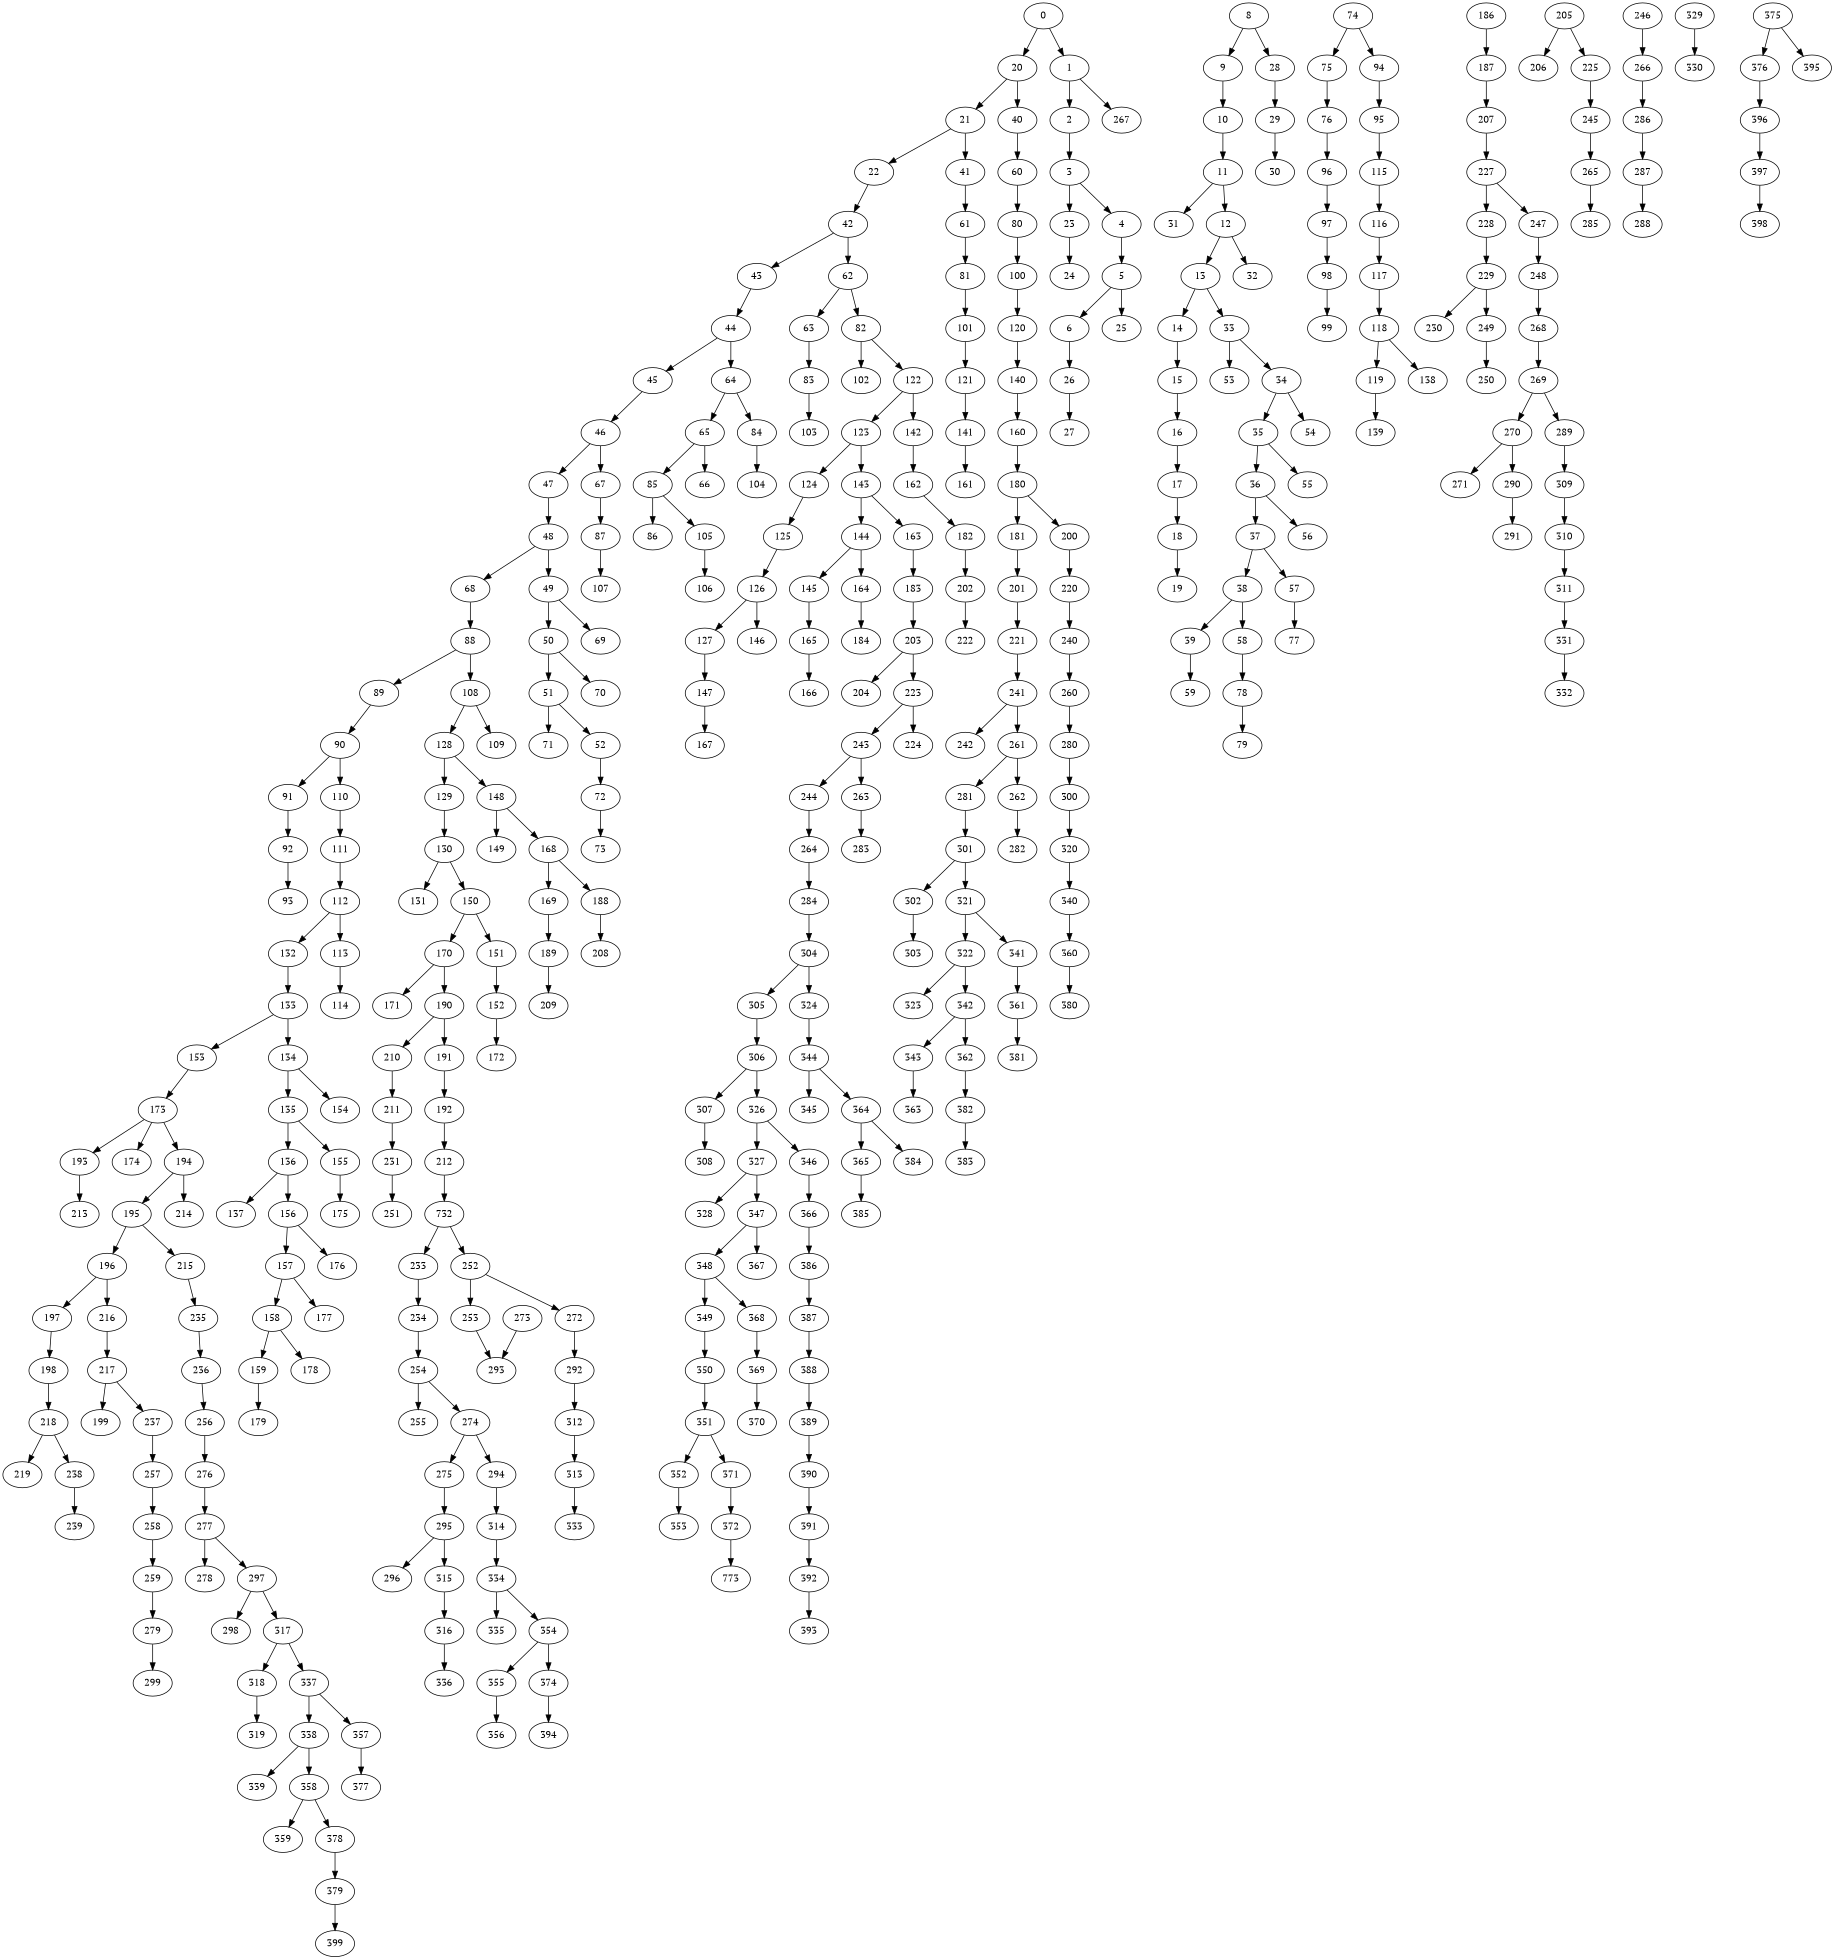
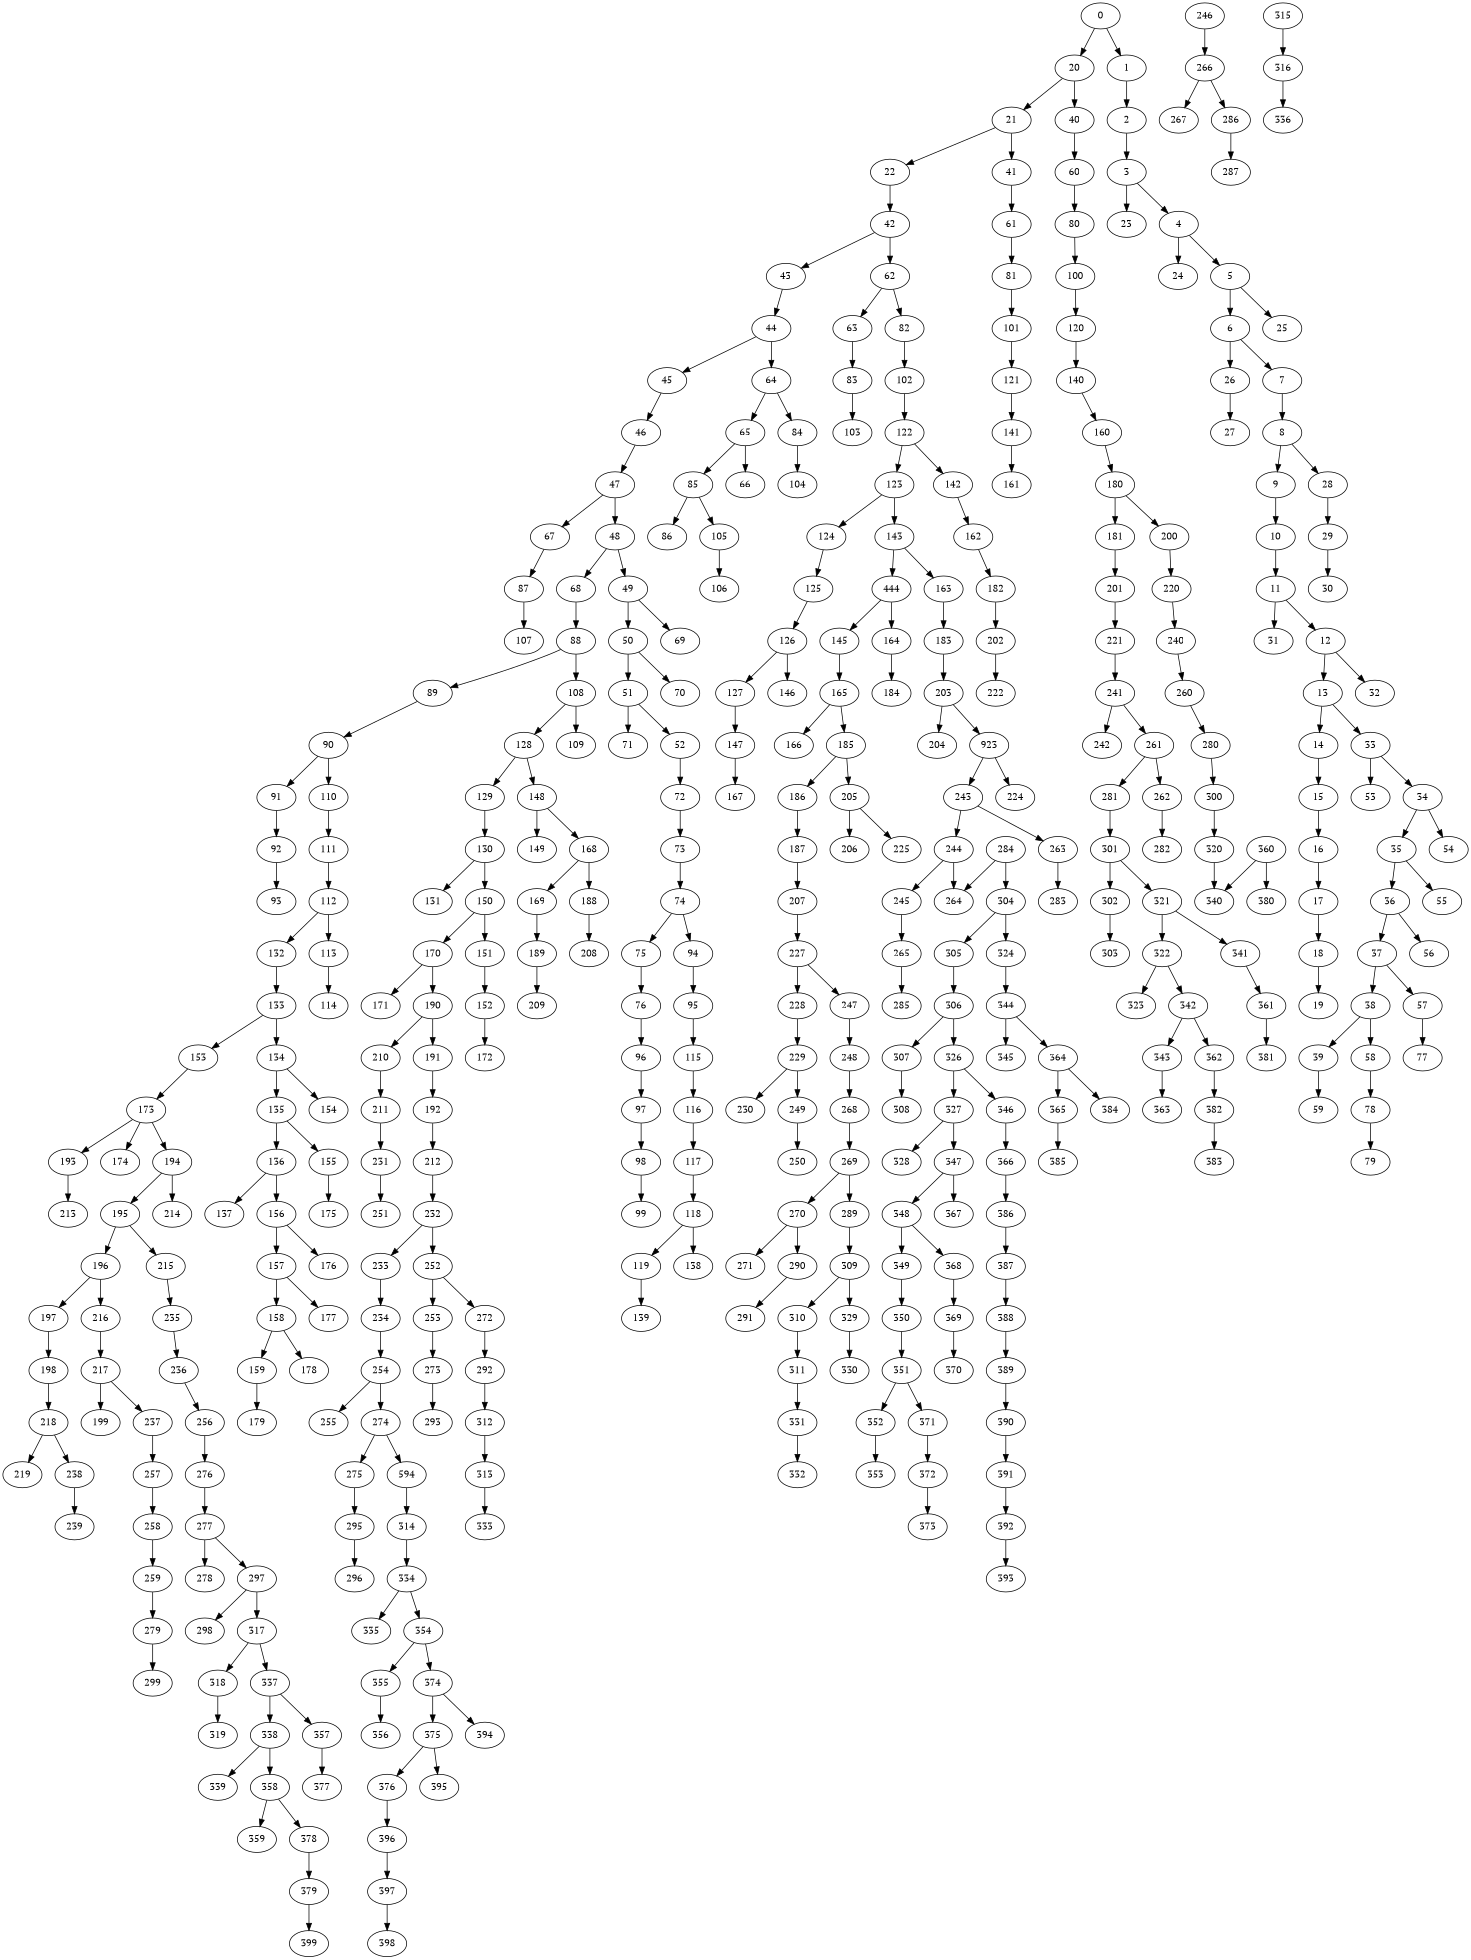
(1093, 91) -> (1193, 91)
(1590, 91) -> (930, 873)
(1643, 224) -> none
(1069, 247) -> (1178, 247)
(884, 352) -> (905, 403)
none -> (1282, 381)
(601, 455) -> (585, 509)
(861, 537) -> (891, 589)
(913, 693) -> (989, 745)
none -> (846, 745)
none -> (680, 872)
(809, 872) -> (982, 873)
(1069, 924) -> (1243, 873)
(444, 1214) -> (433, 1214)
none -> (850, 1289)
(482, 1341) -> (433, 1341)
(496, 1475) -> (407, 1475)
(444, 1549) -> none
(731, 1579) -> (928, 1527)
none -> (433, 1706)
